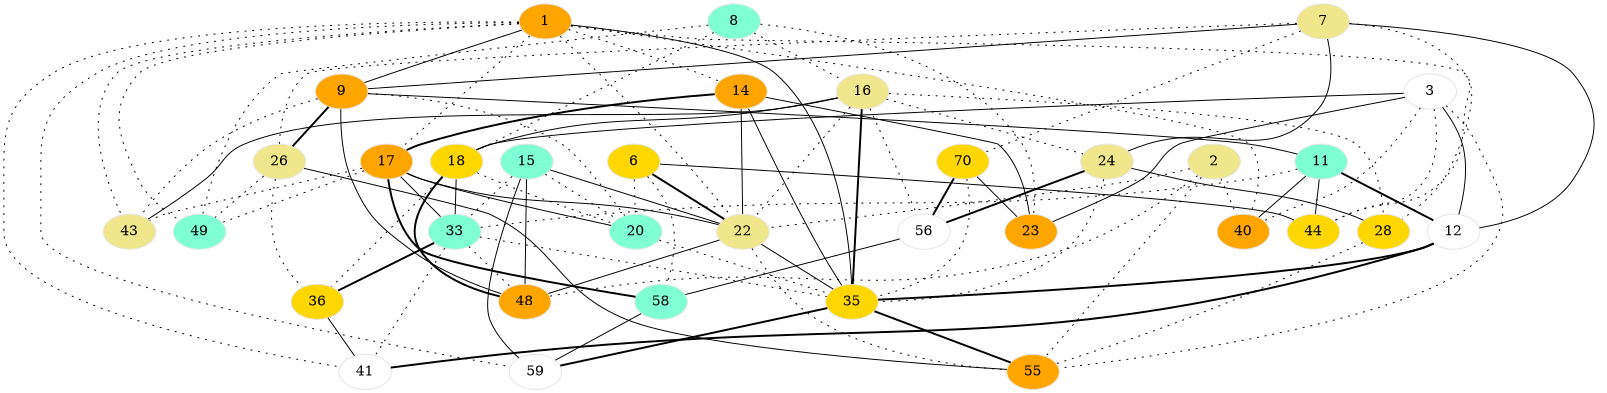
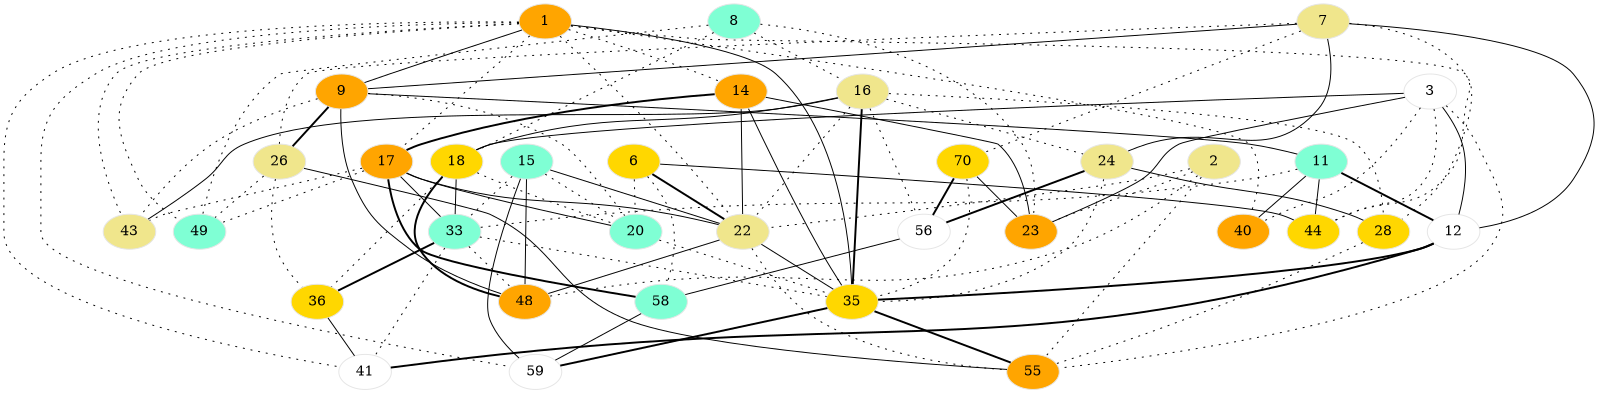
(1229, 197) -> (1123, 197)
